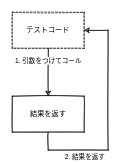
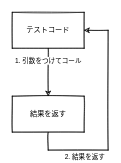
(48, 30) -> (48, 30)
